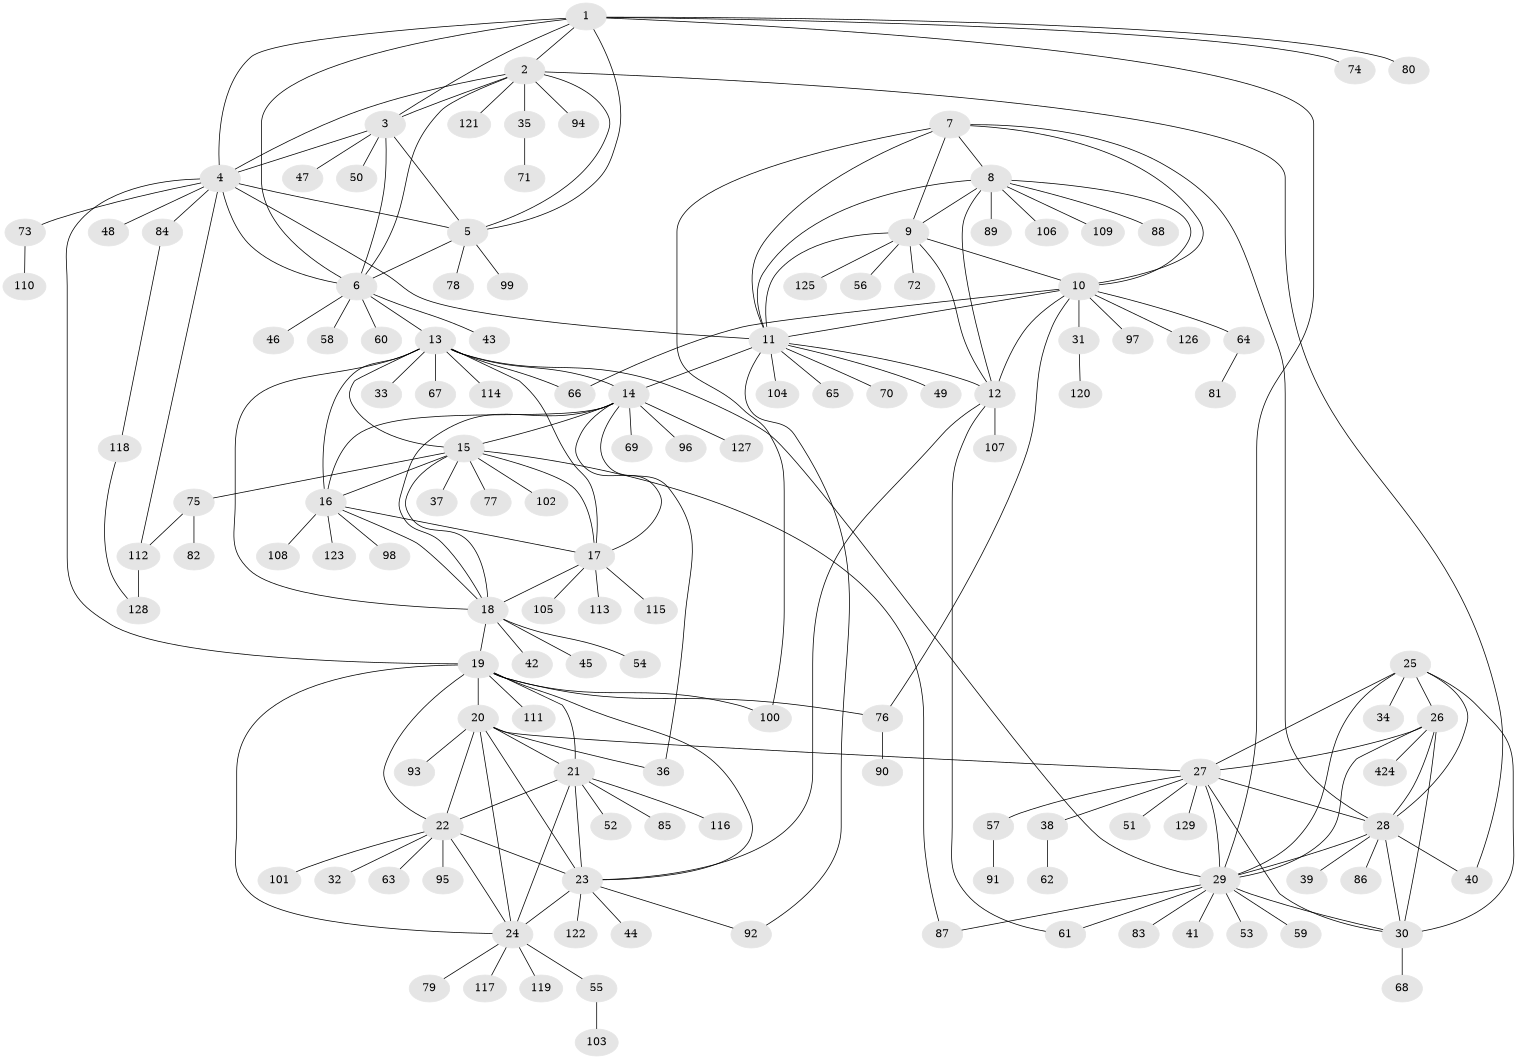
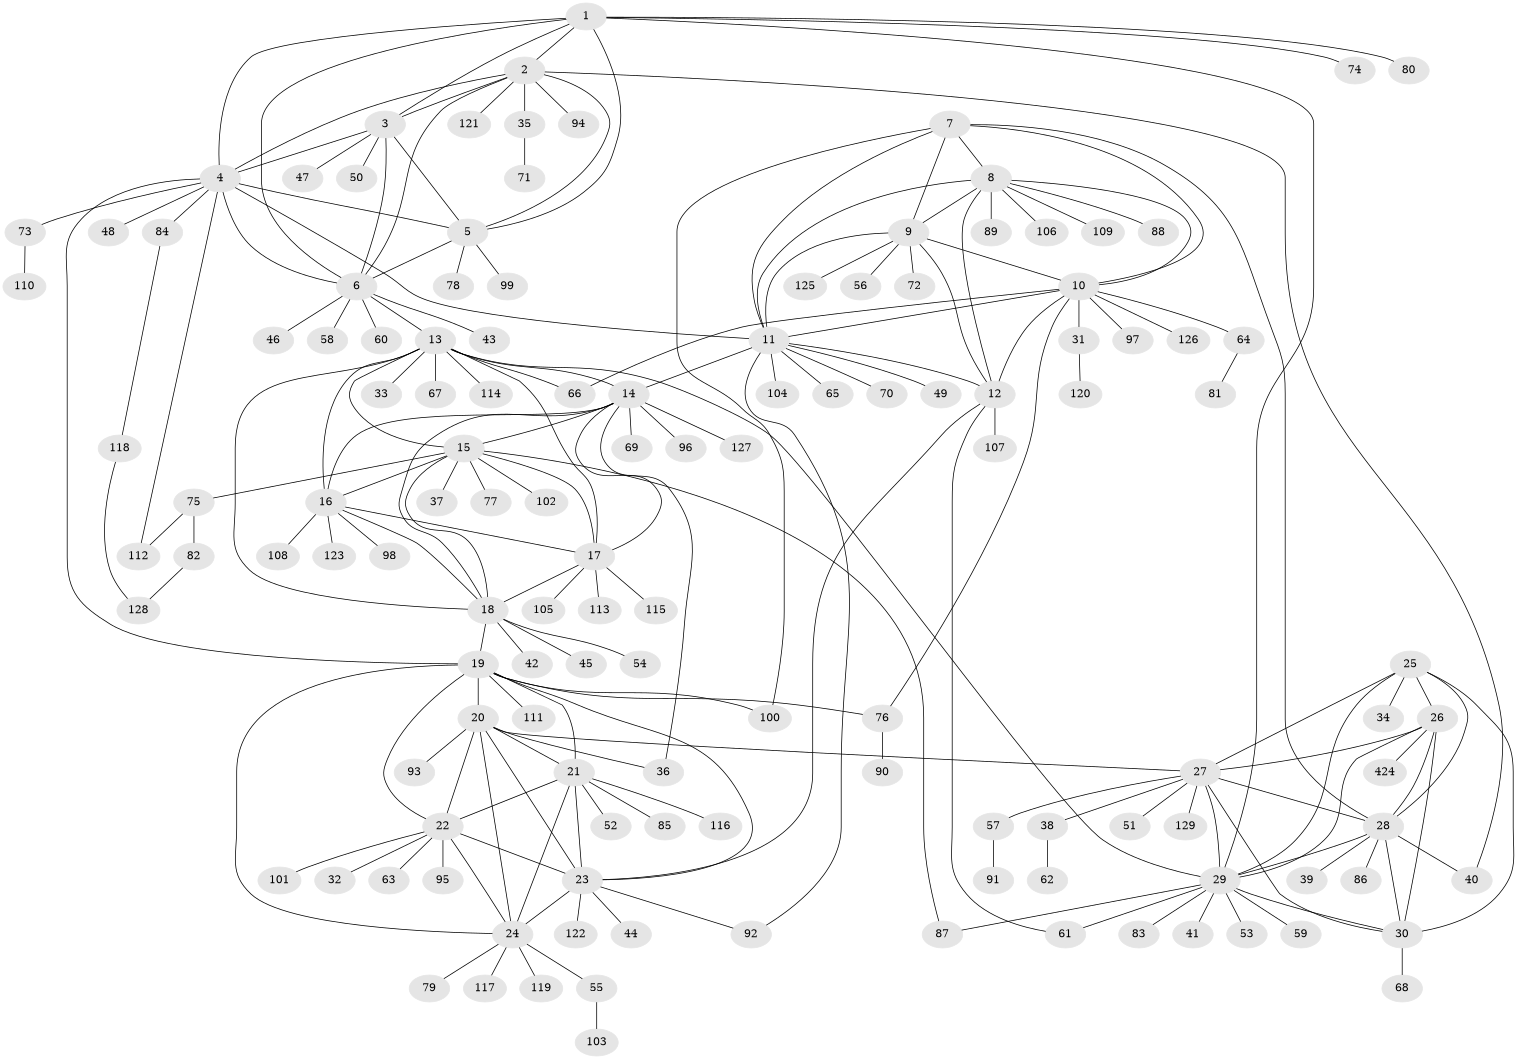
(138, 584) -> (166, 583)
